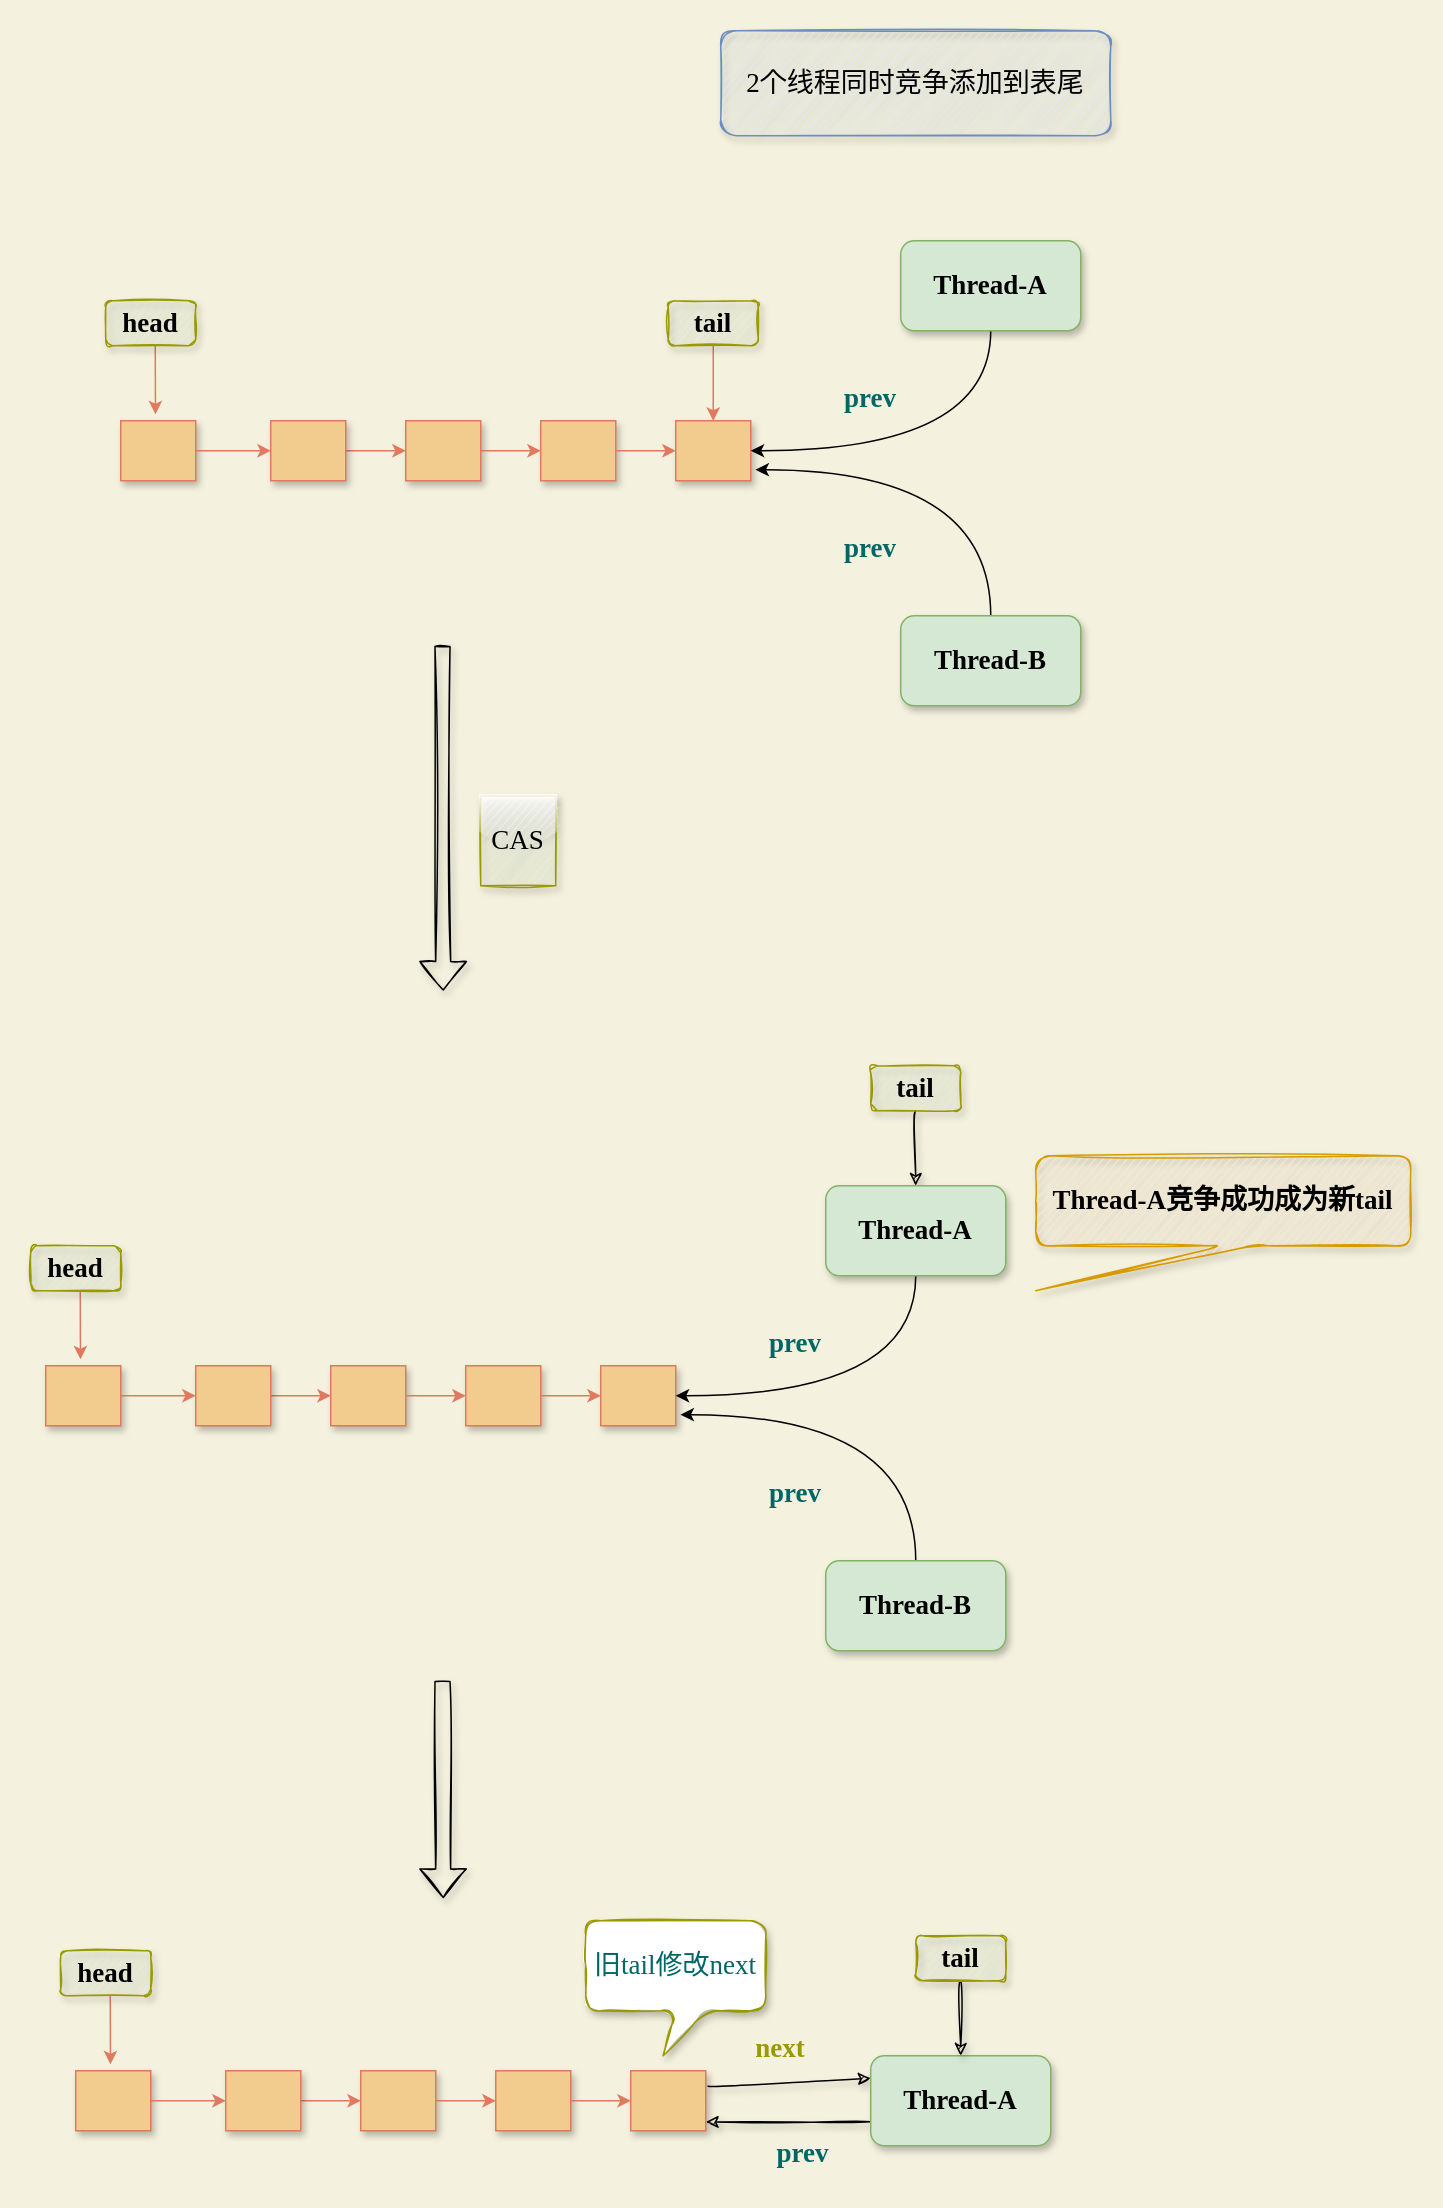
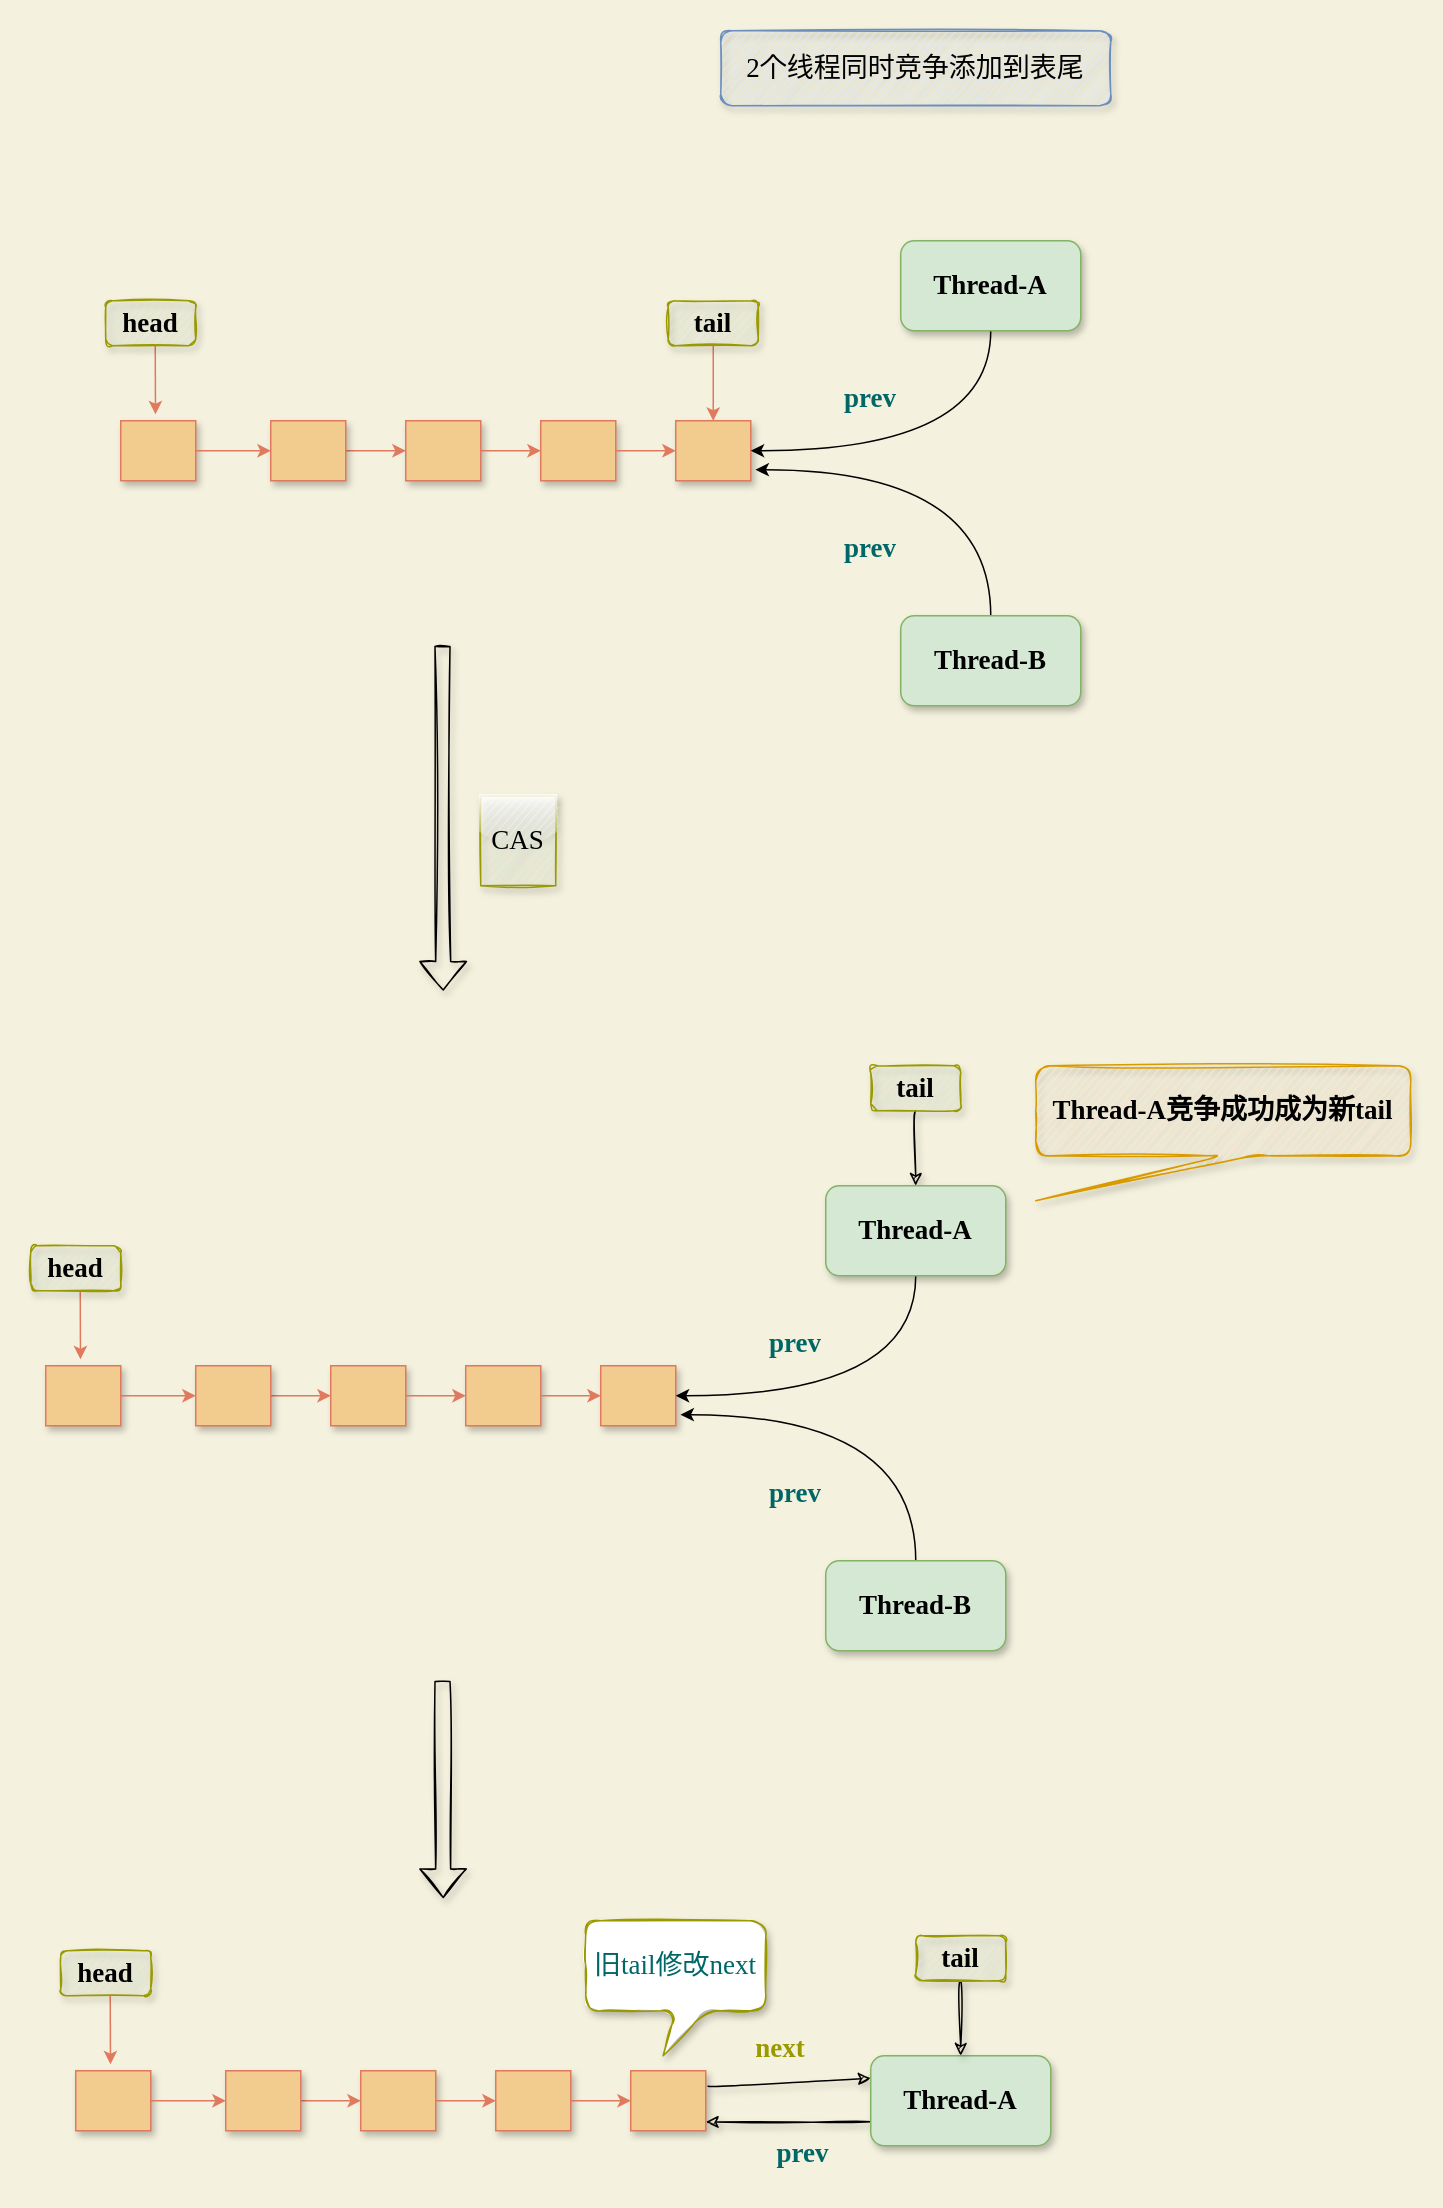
(916, 83) -> (916, 68)
(1223, 1223) -> (1223, 1133)
